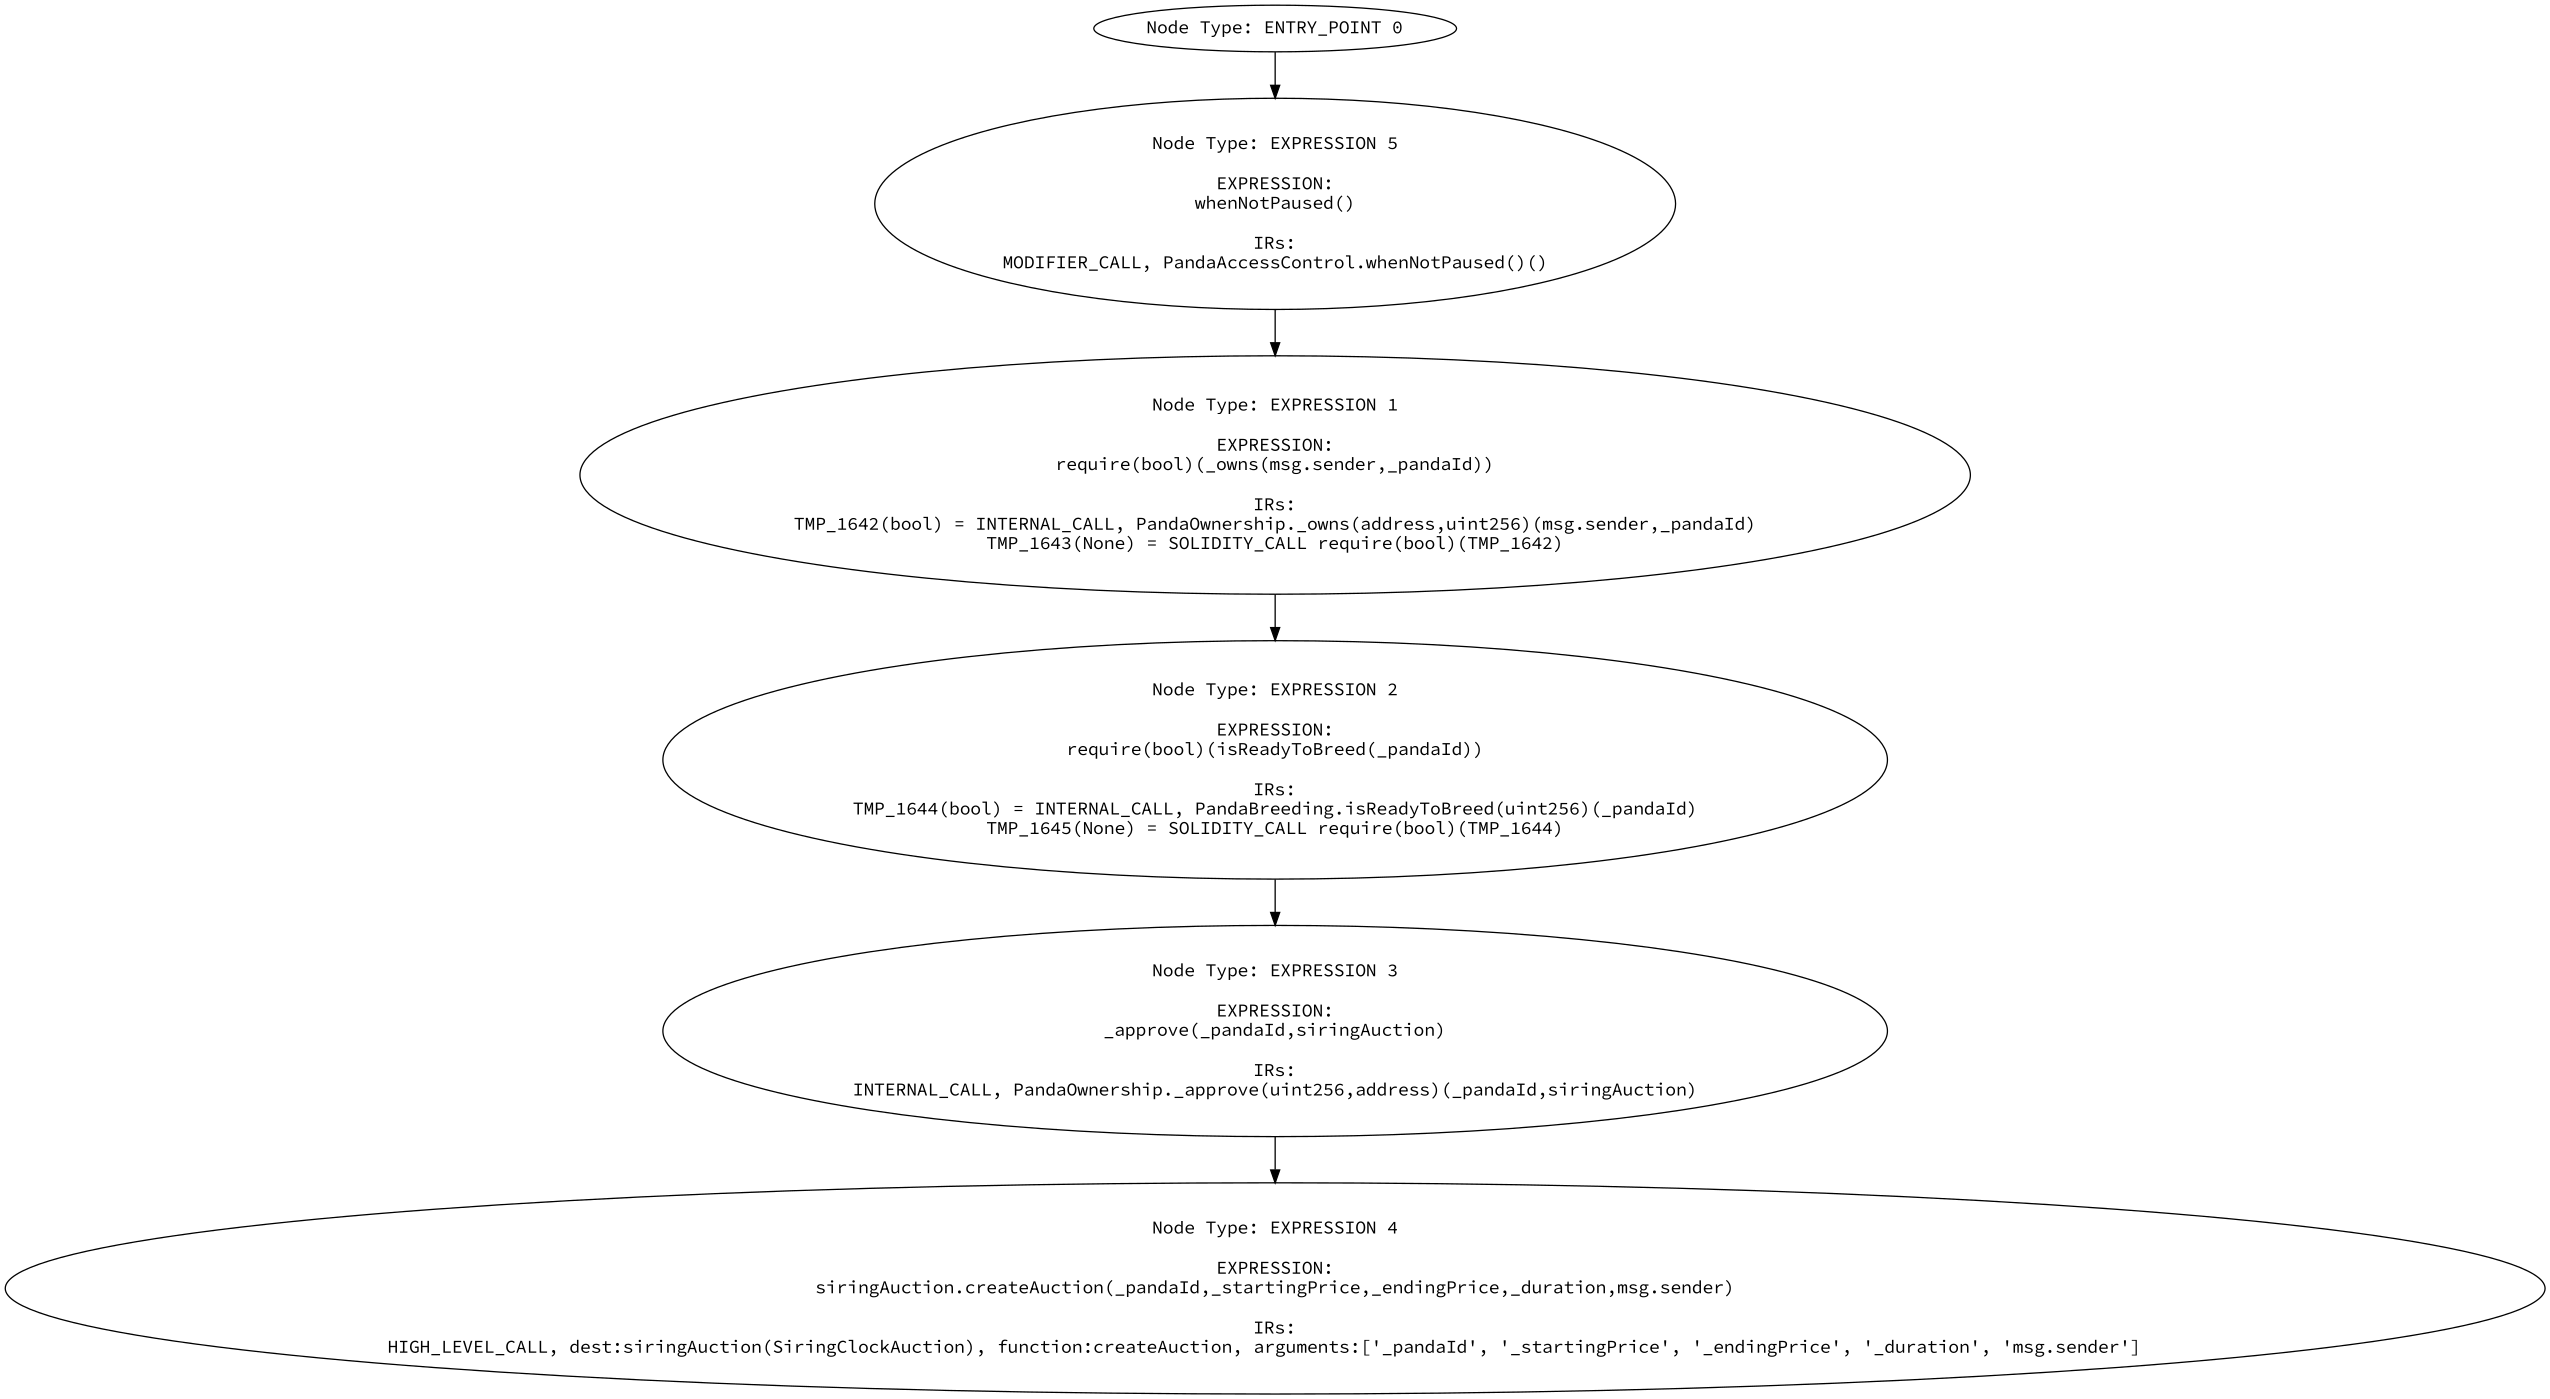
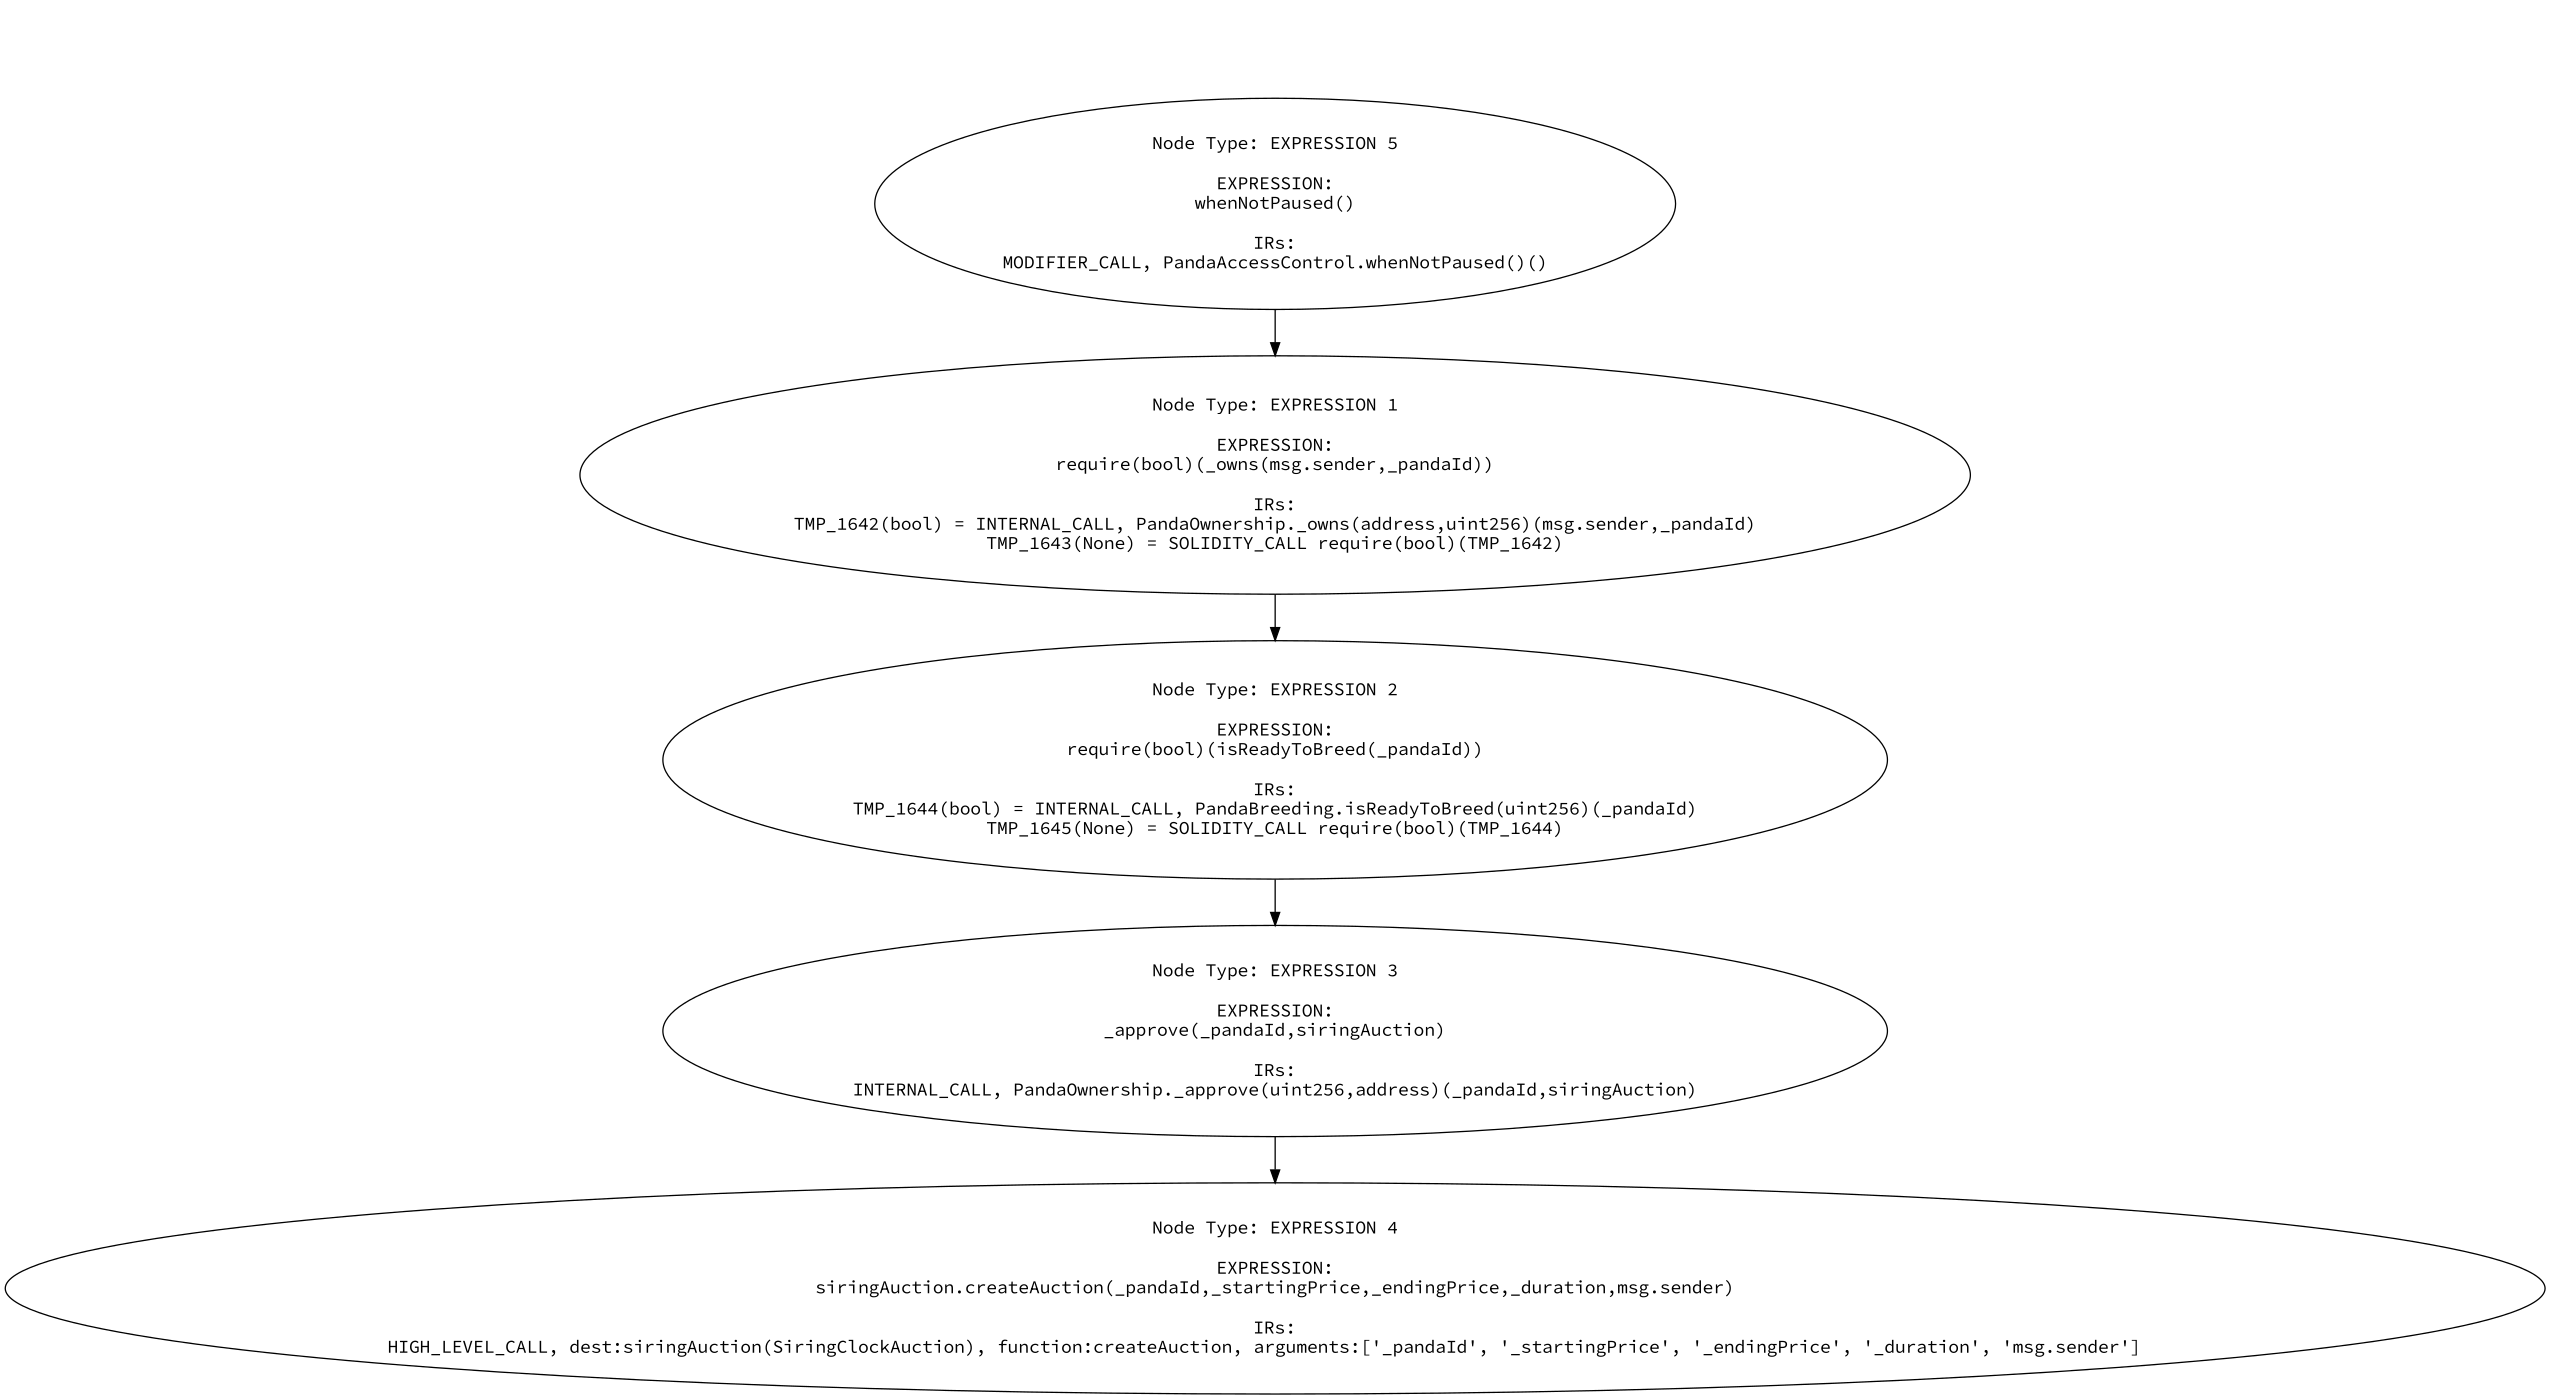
(1275, 29) -> none
